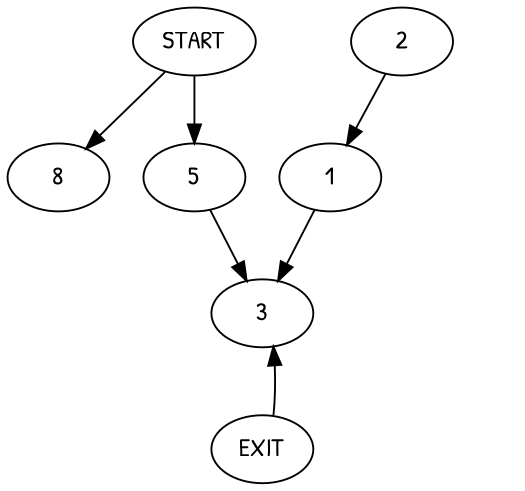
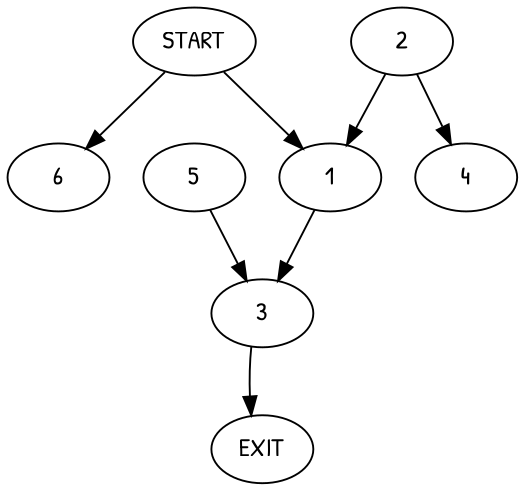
(194, 100) -> (256, 104)
(59, 177) -> (59, 177)
none -> (466, 177)
(275, 391) -> (250, 371)
